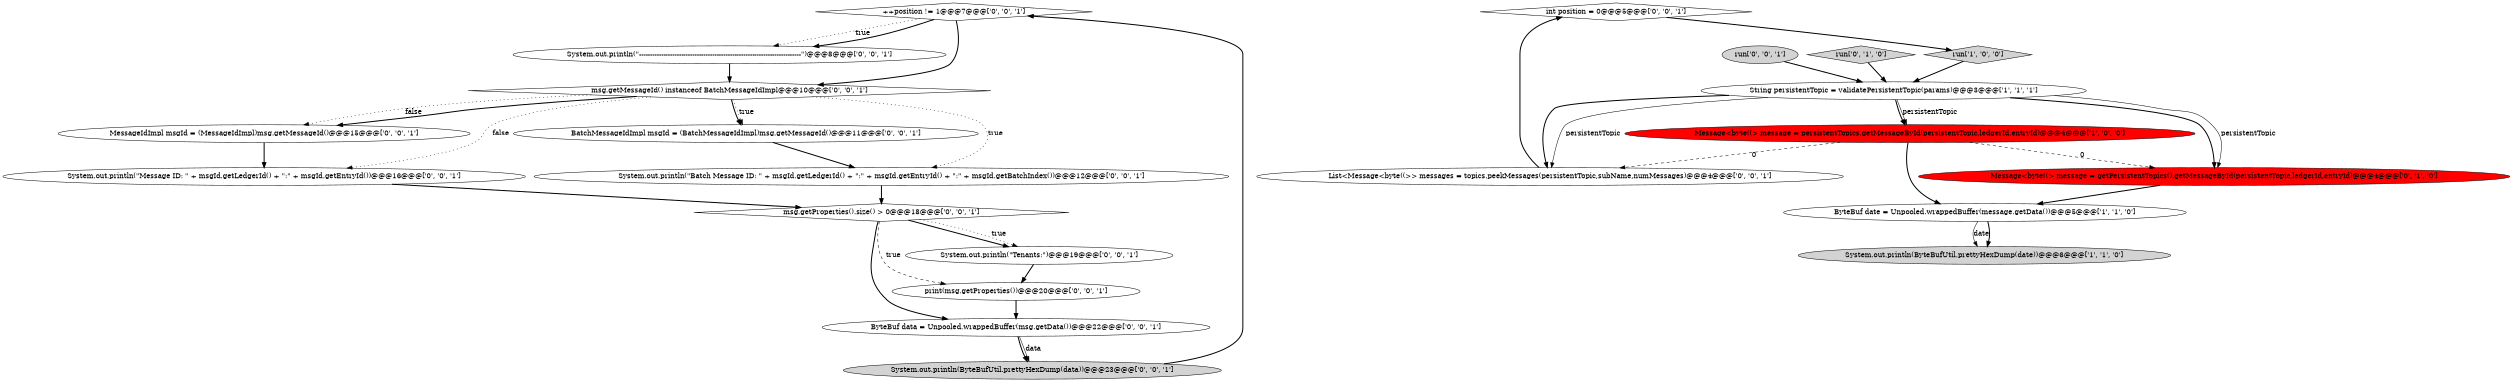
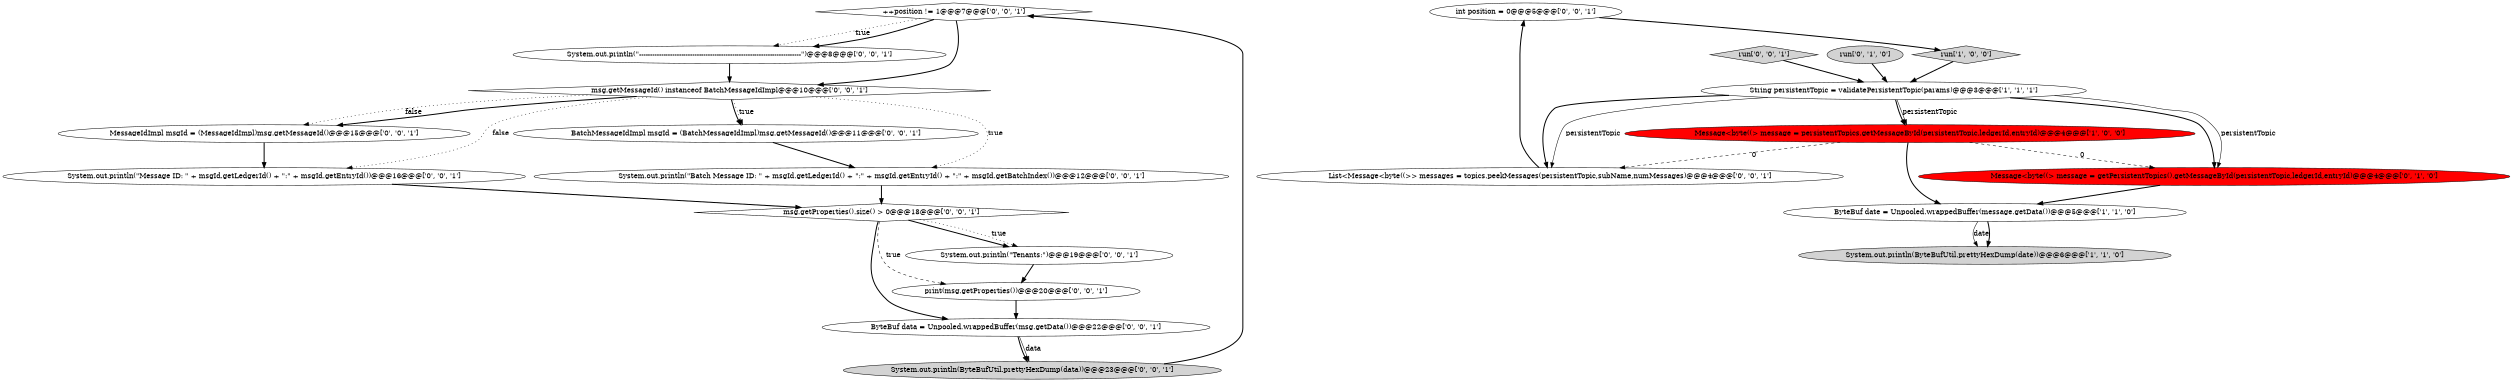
(1616, 12) -> (1526, 12)
(1760, 55) -> (1764, 55)
(1861, 55) -> (1865, 55)
